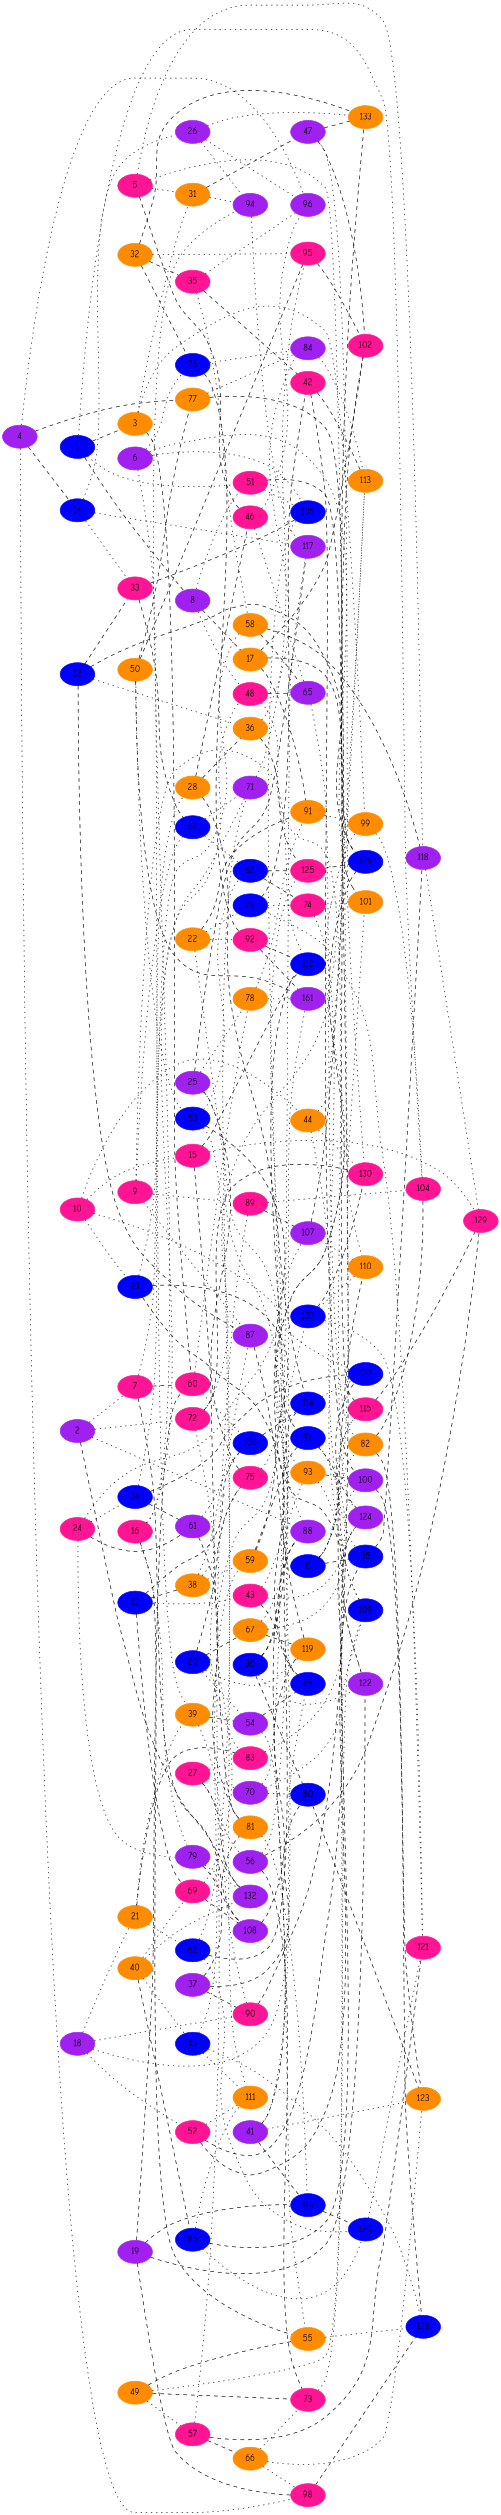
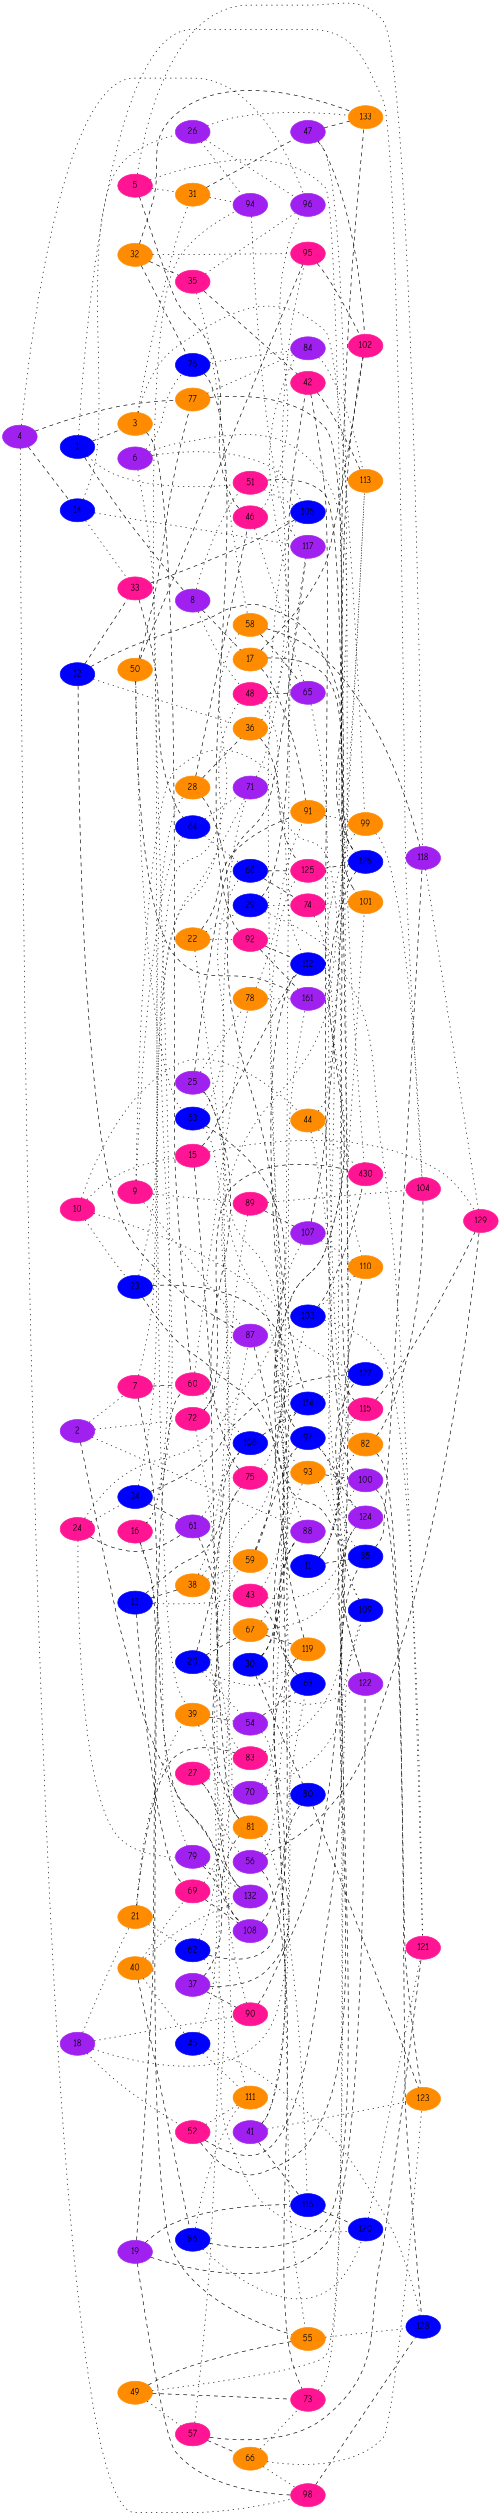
(366, 1174) -> (366, 1174)
